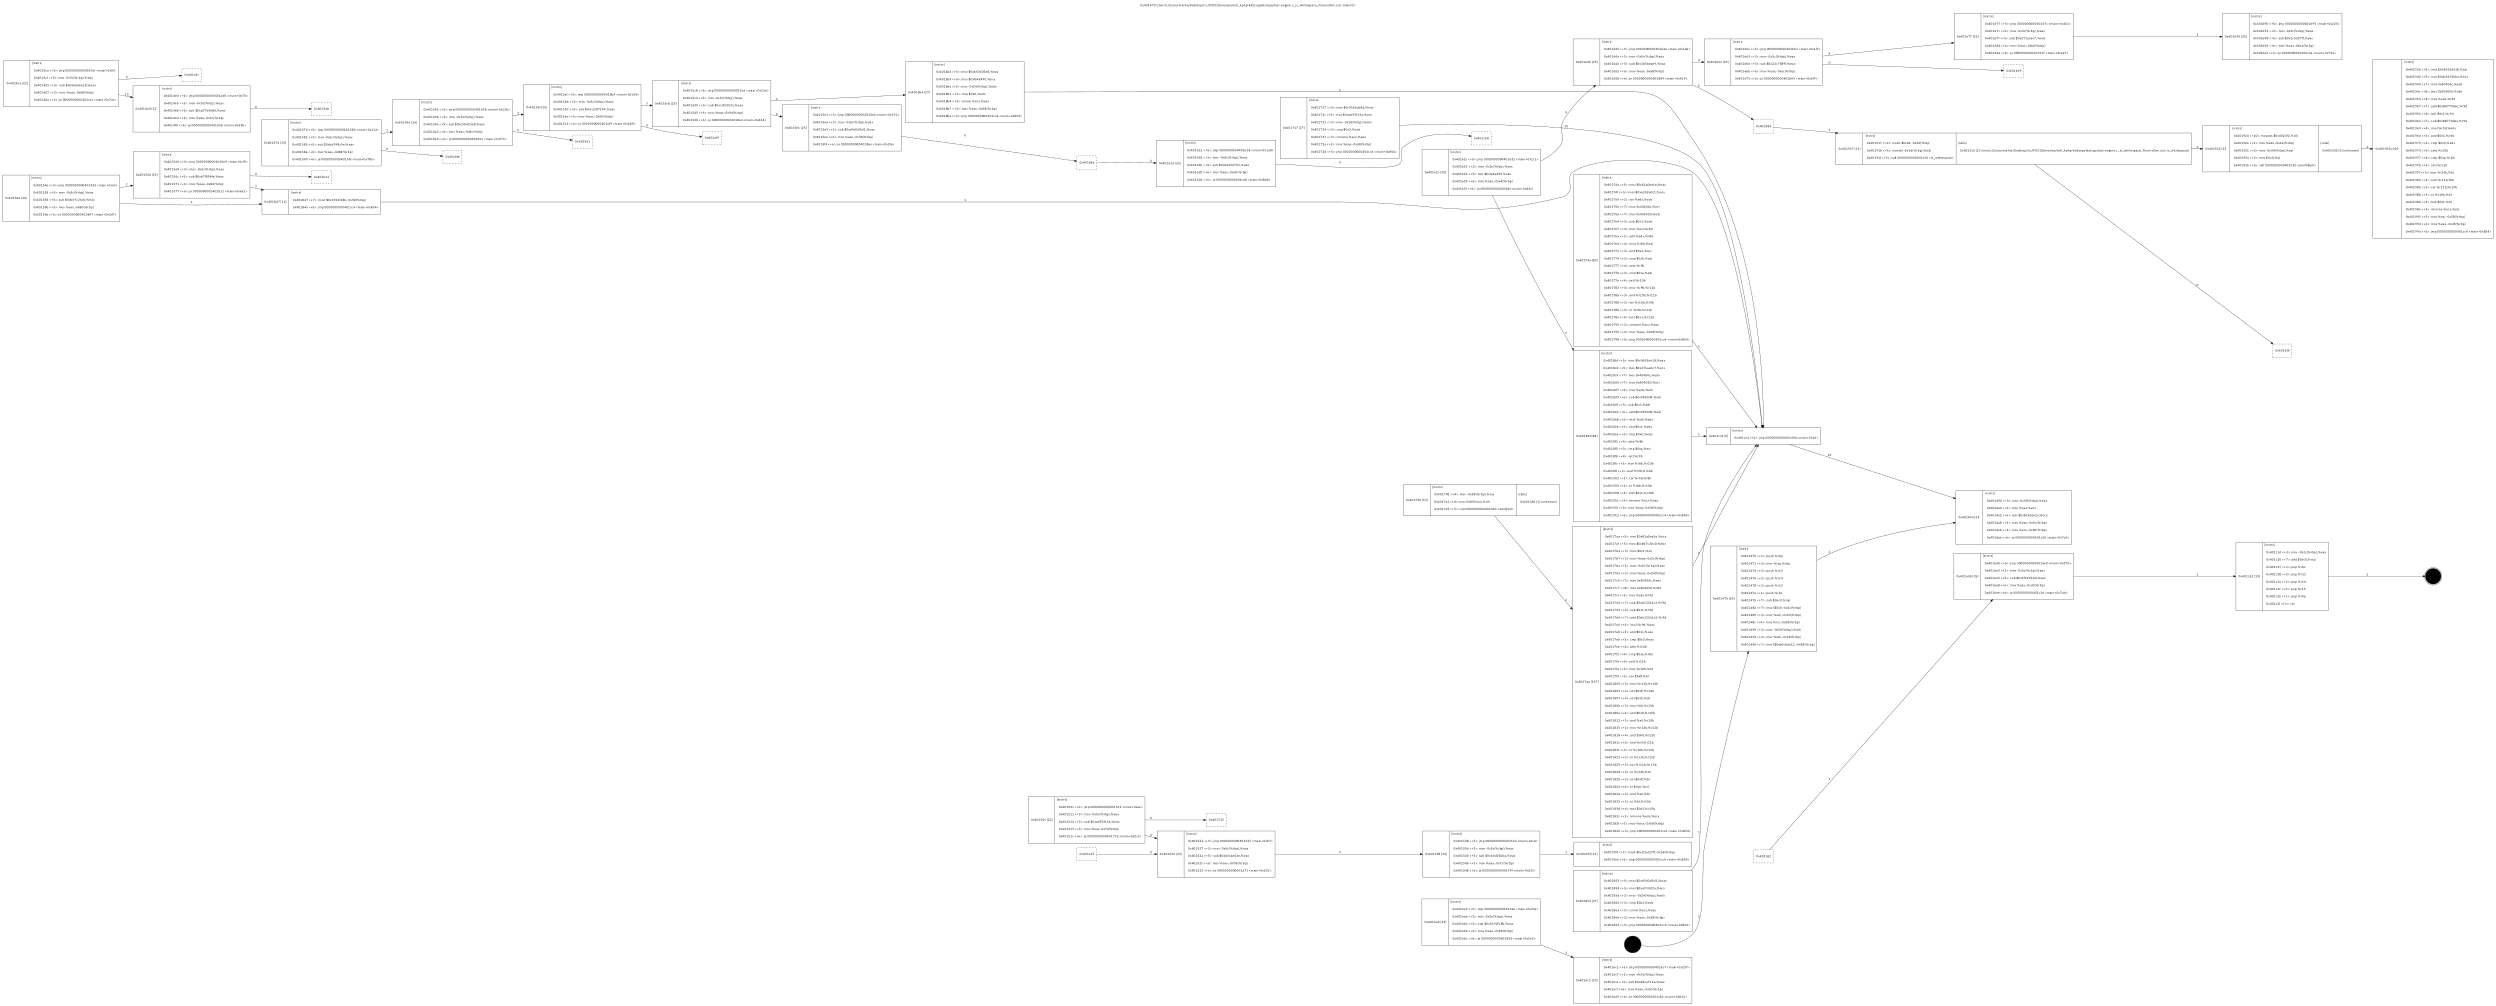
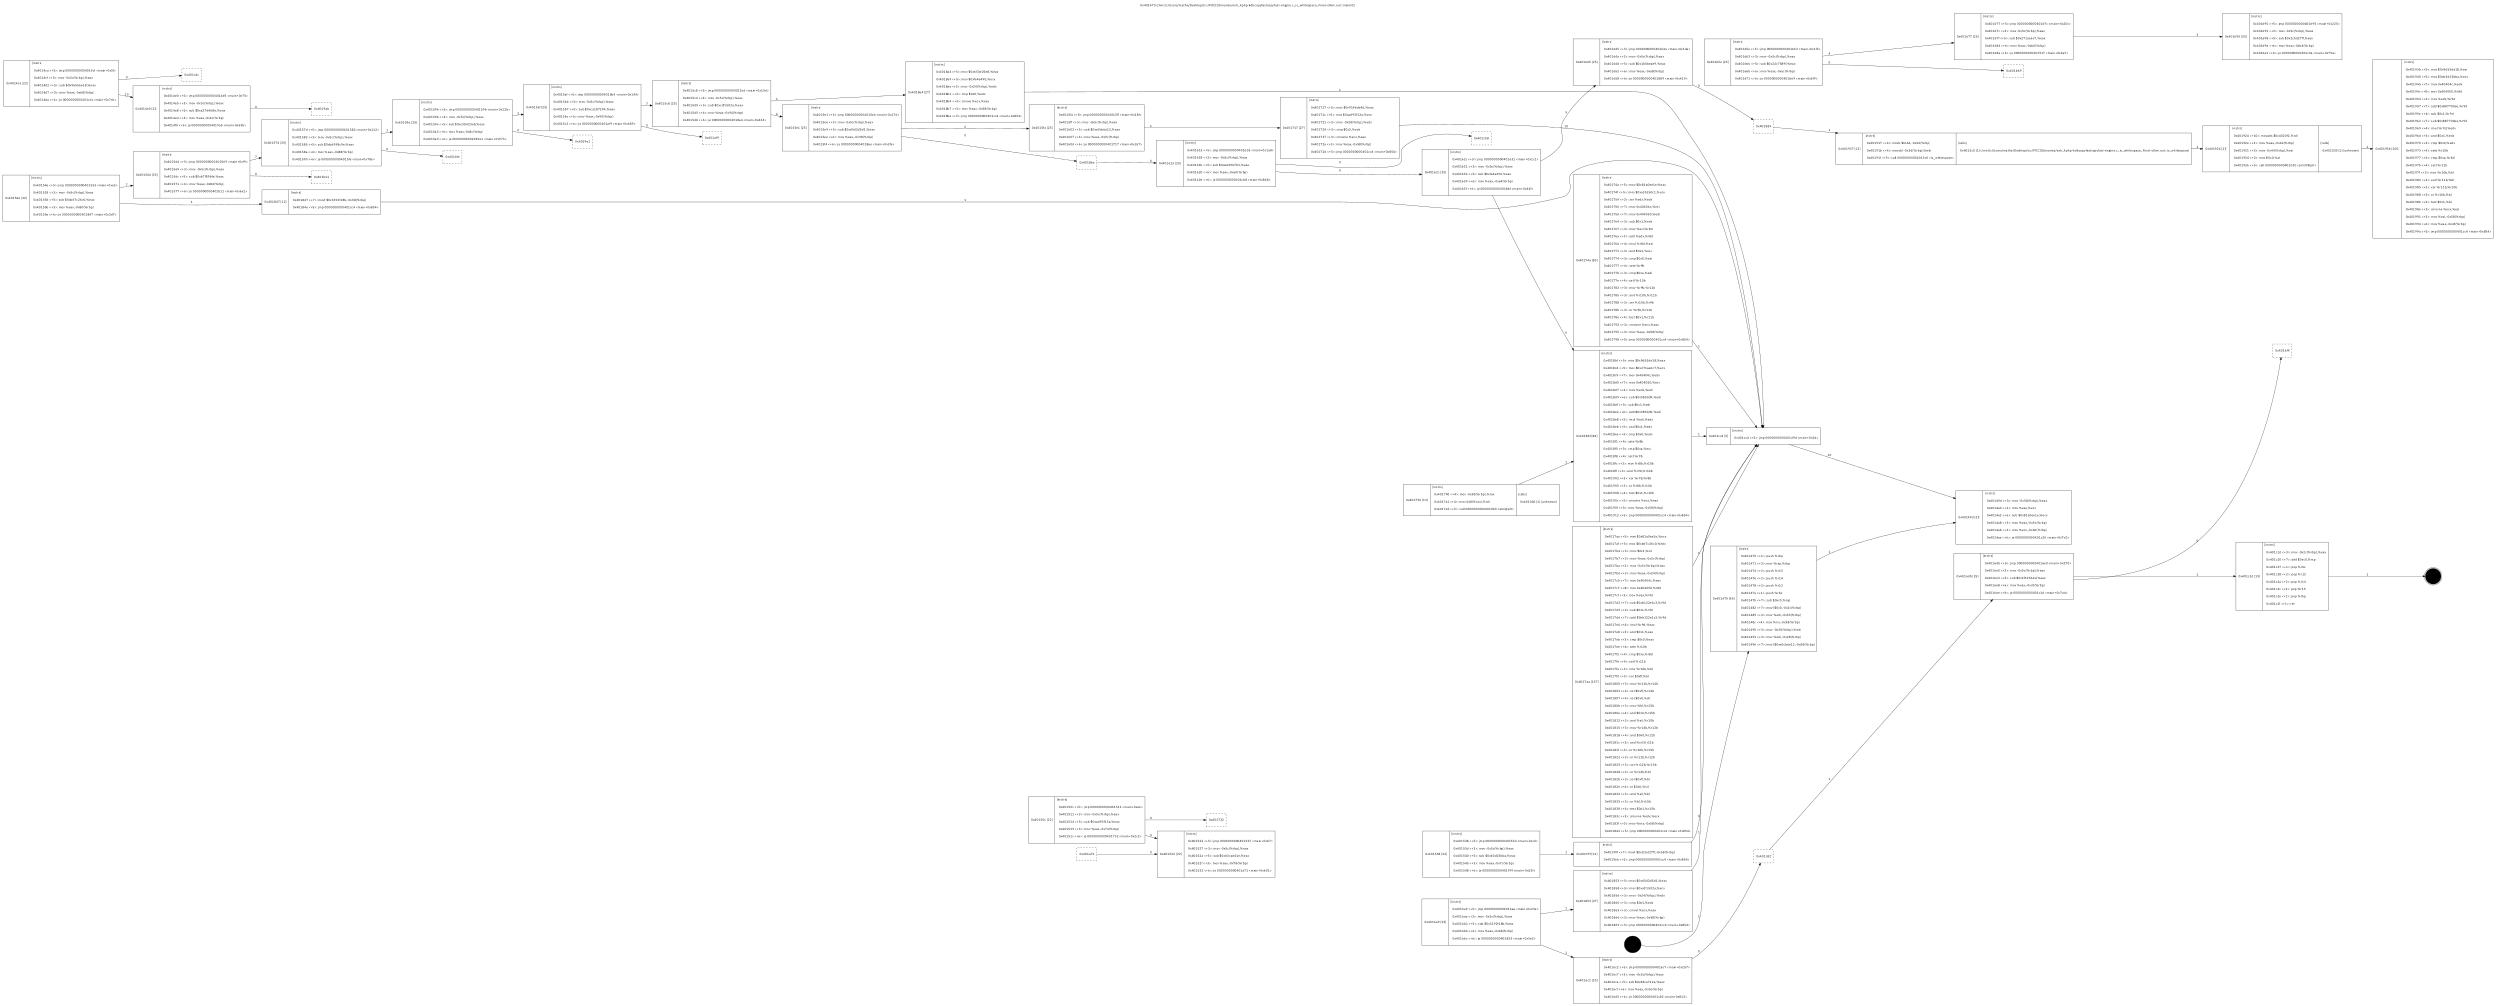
(1697, 62) -> none
none -> (1087, 128)
none -> (1348, 175)
(256, 188) -> (255, 159)
(2153, 254) -> (2221, 515)
(1533, 562) -> (1545, 473)
none -> (1702, 639)
(1348, 854) -> none
none -> (1556, 912)
none -> (1732, 917)
